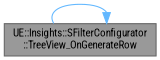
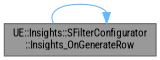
(80, 40) -> (80, 40)
